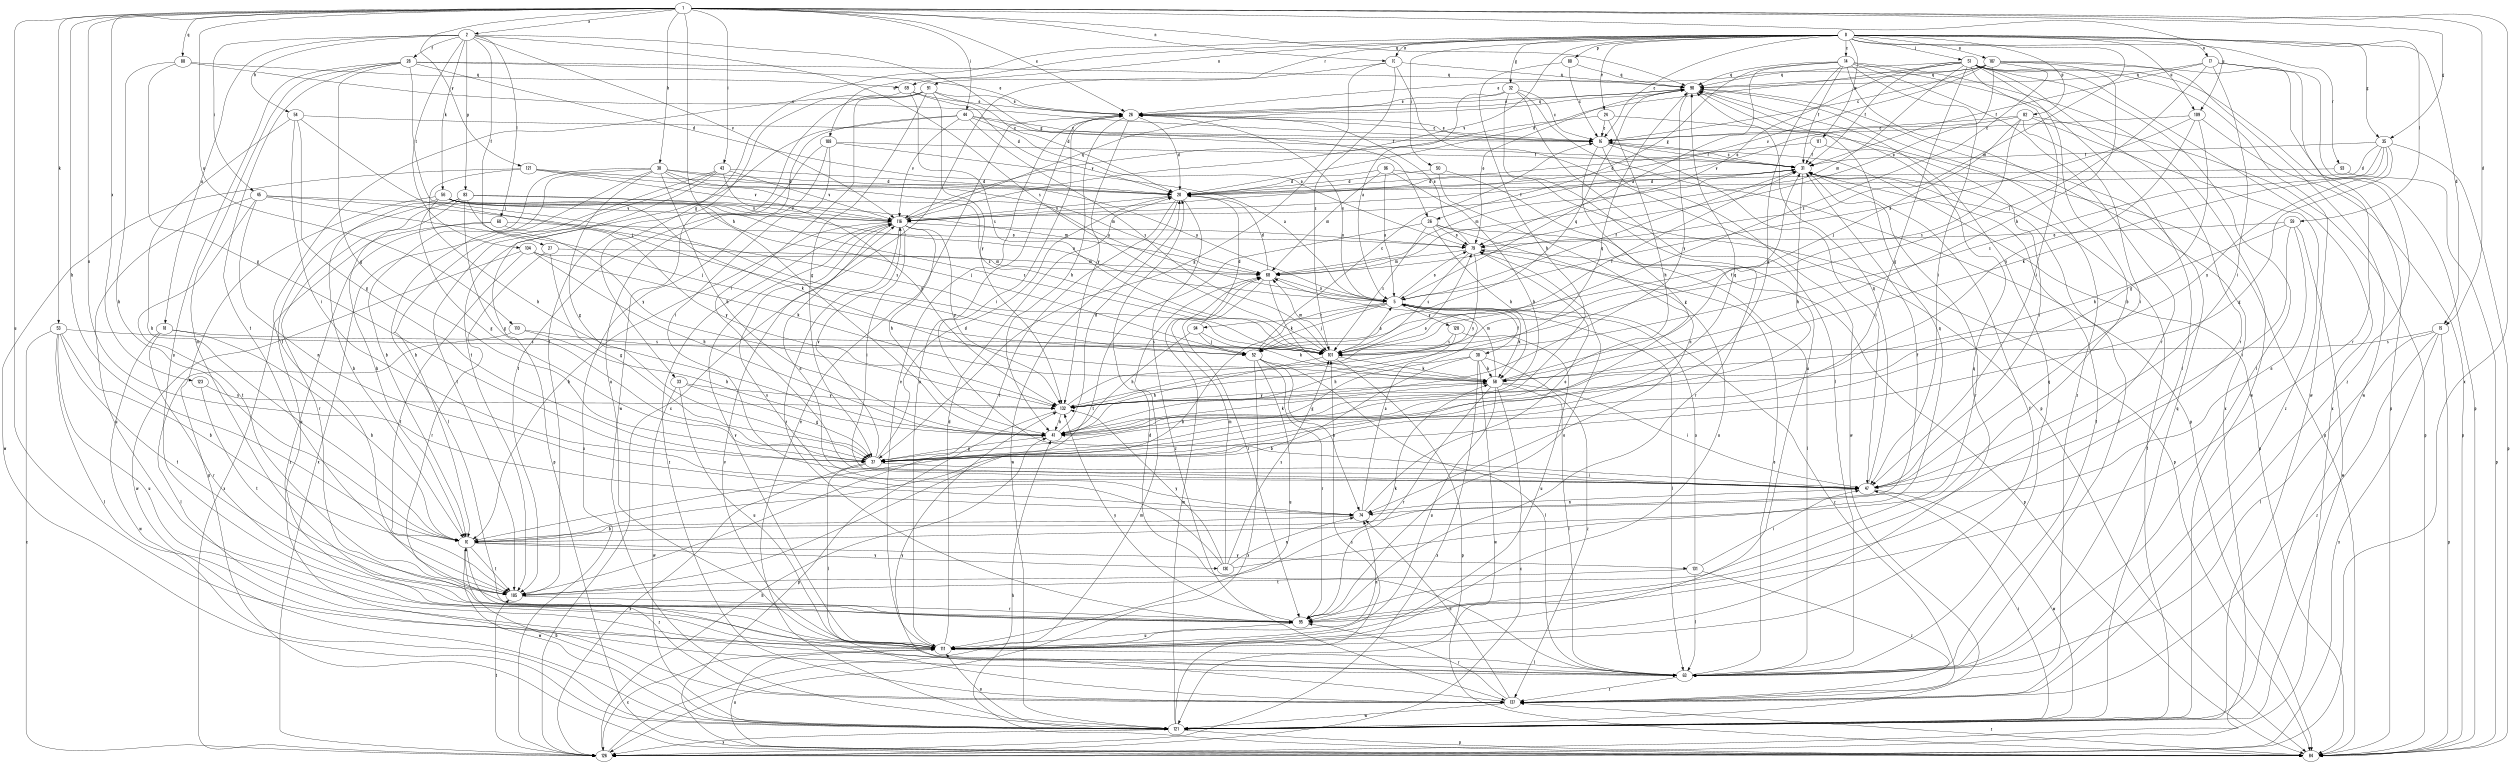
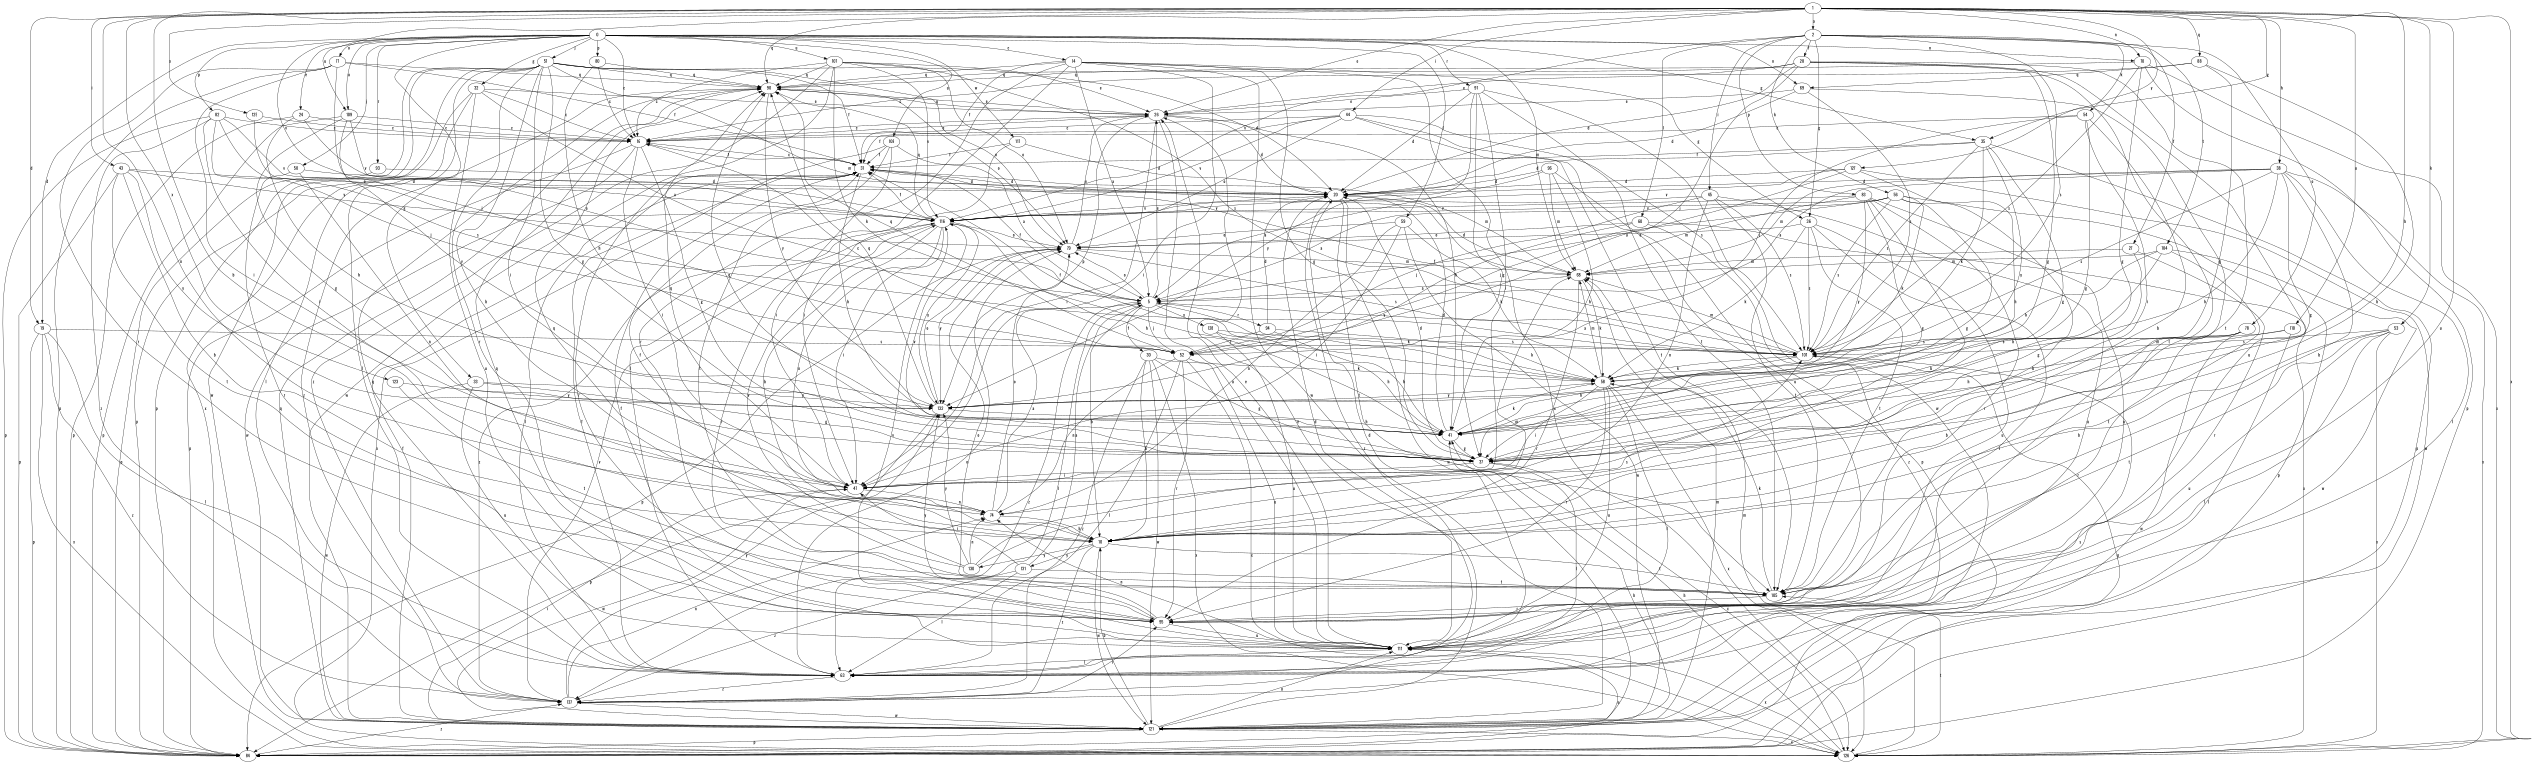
none -> (255, 115)
(1099, 262) -> (1084, 262)
